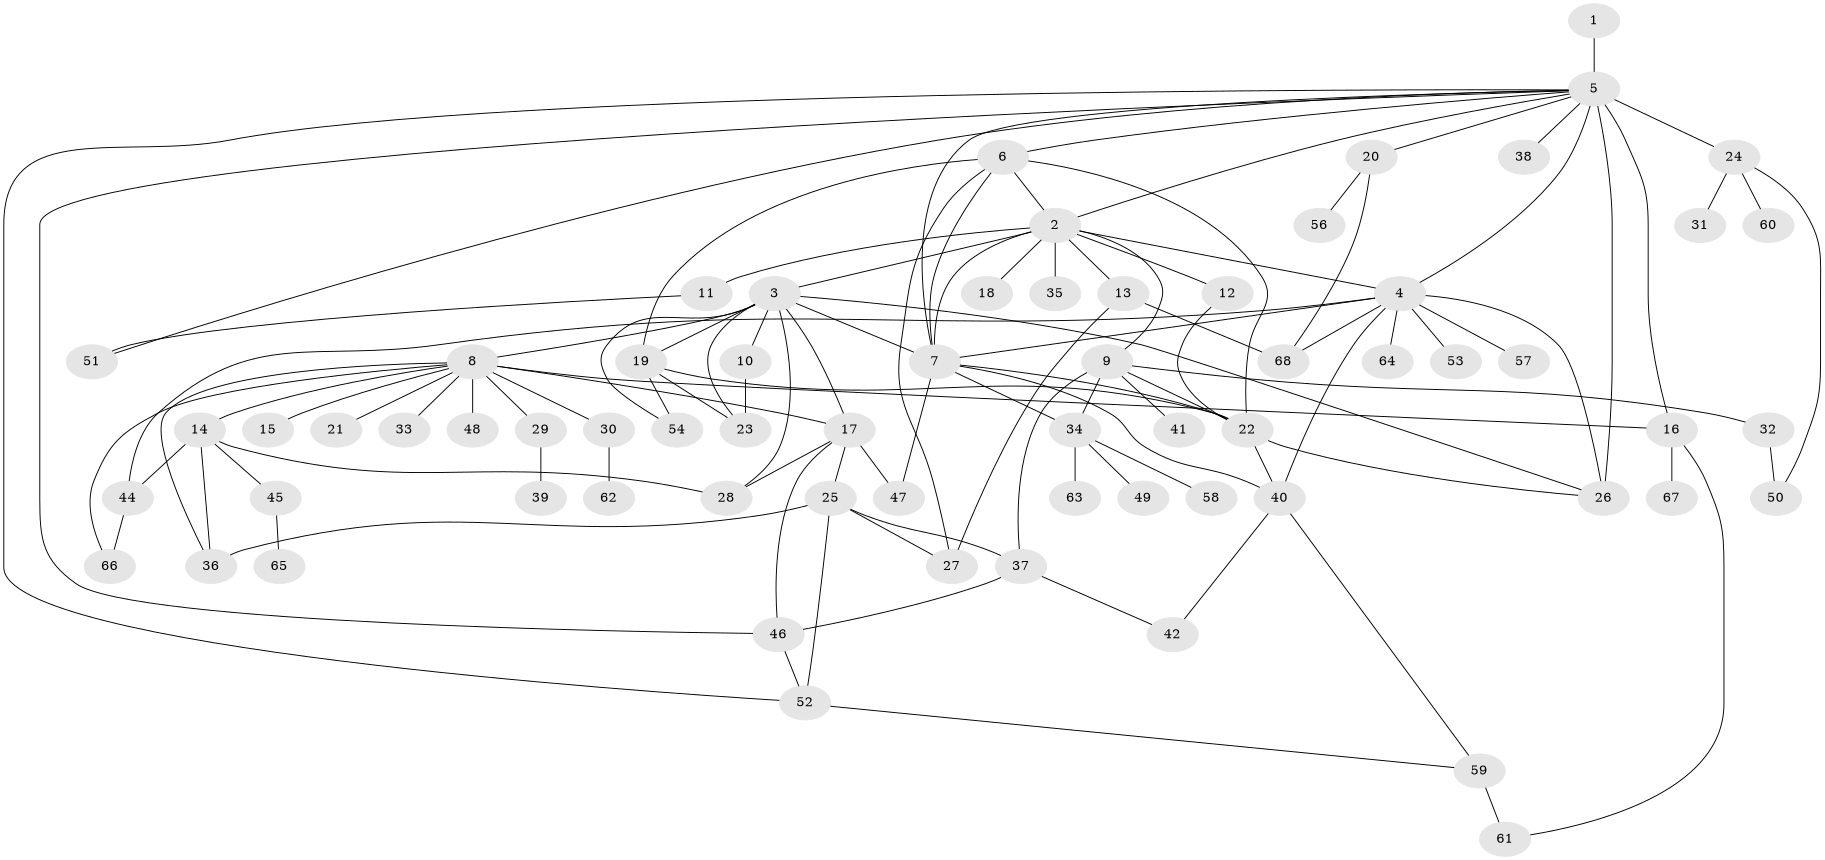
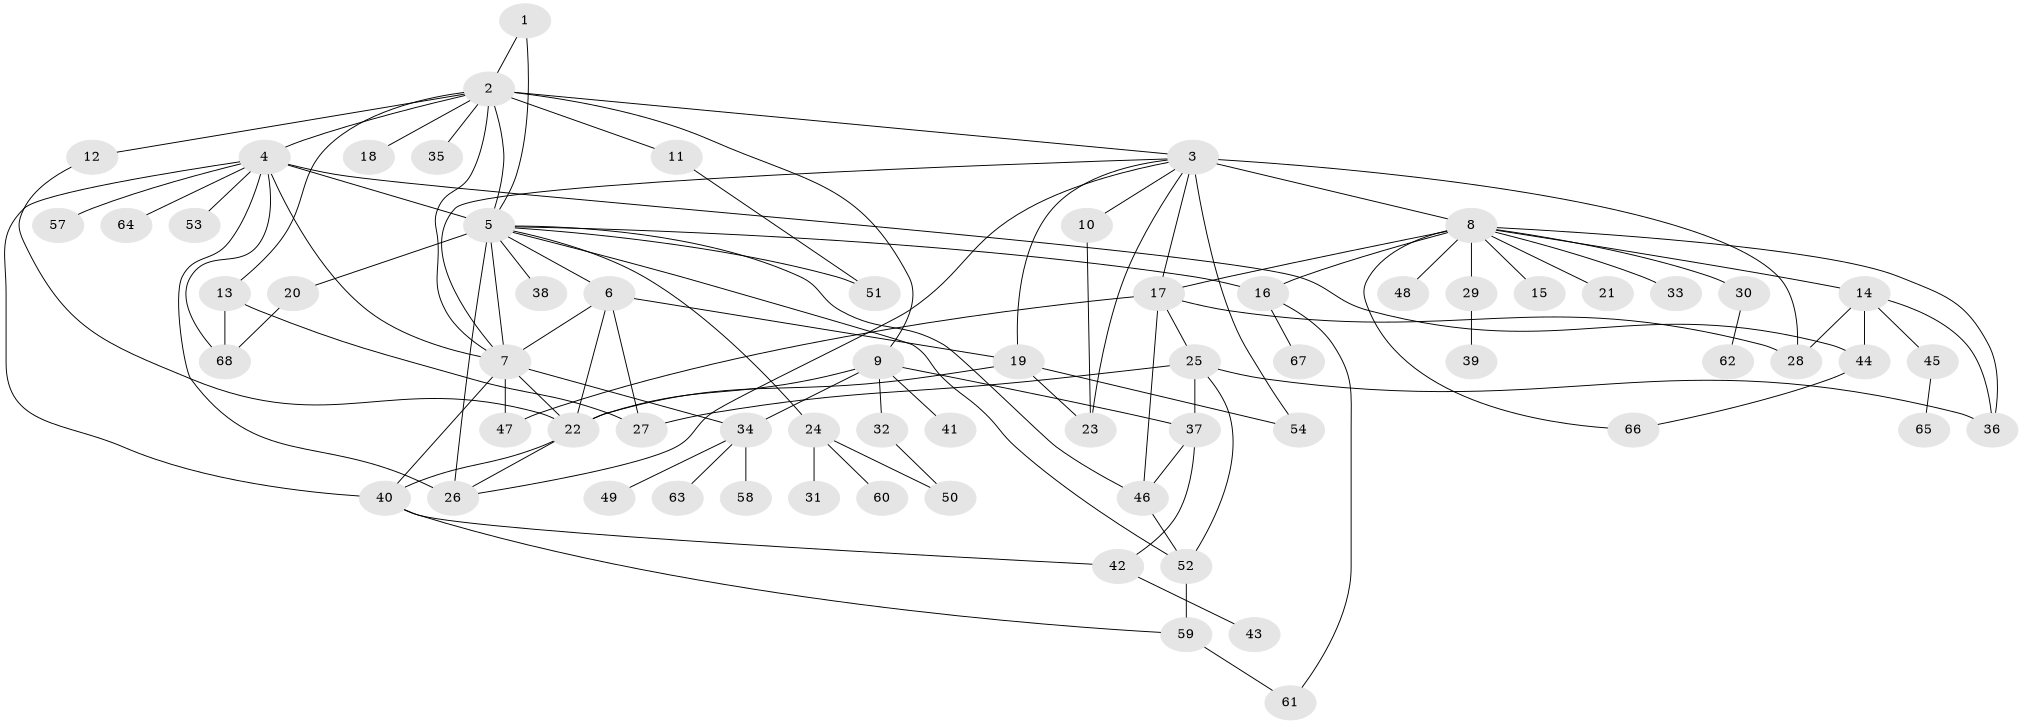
(1029, 191) -> (507, 55)
(1319, 225) -> none
none -> (1255, 635)
